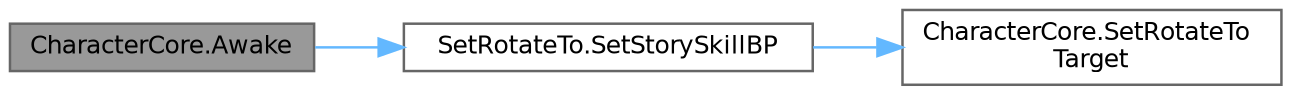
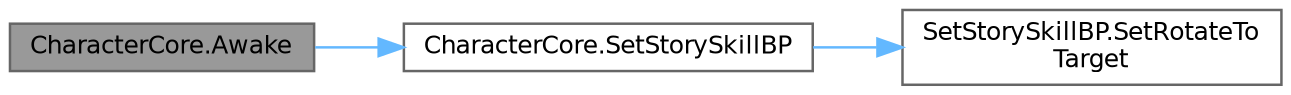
(608, 47) -> (608, 47)
(1092, 47) -> (1092, 47)
